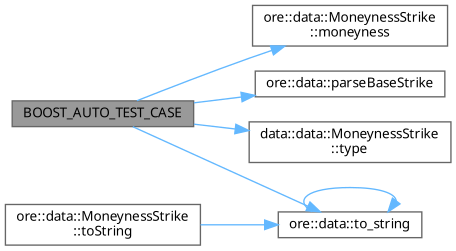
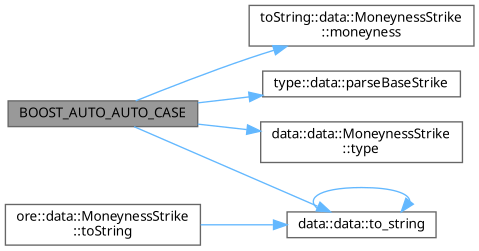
(350, 26) -> (362, 26)
(350, 84) -> (362, 84)
(103, 114) -> (103, 114)
(350, 225) -> (362, 225)
